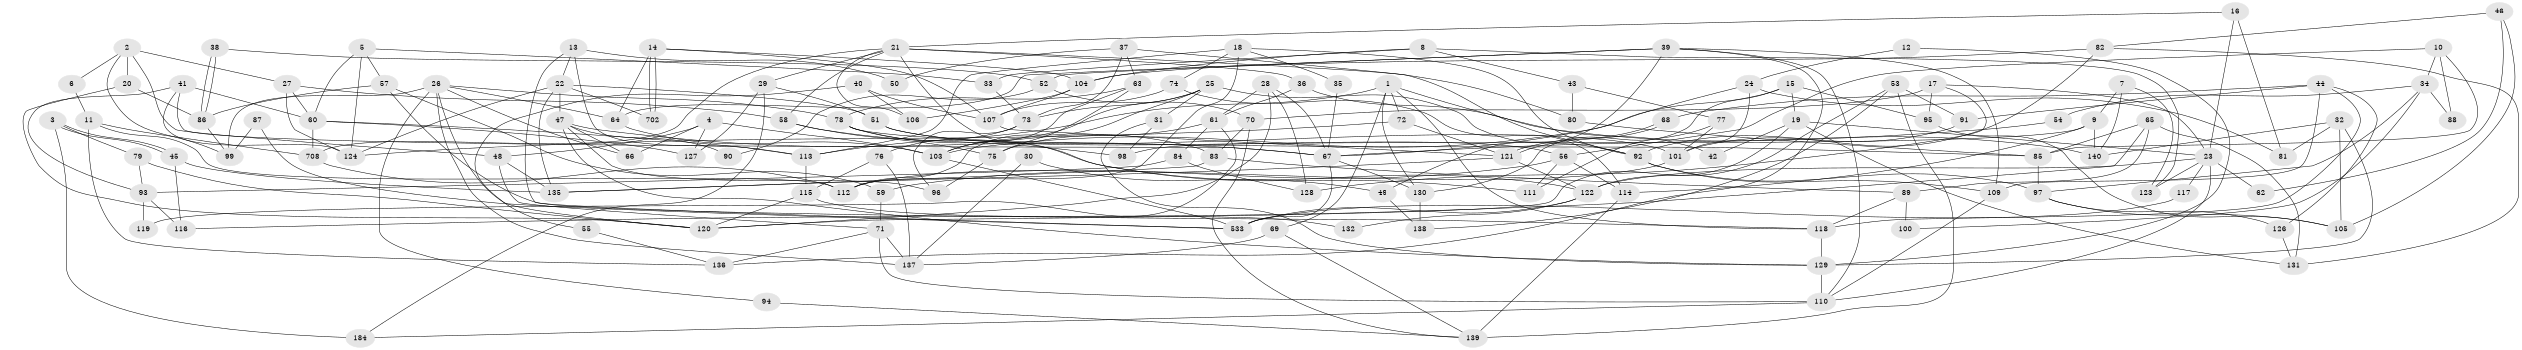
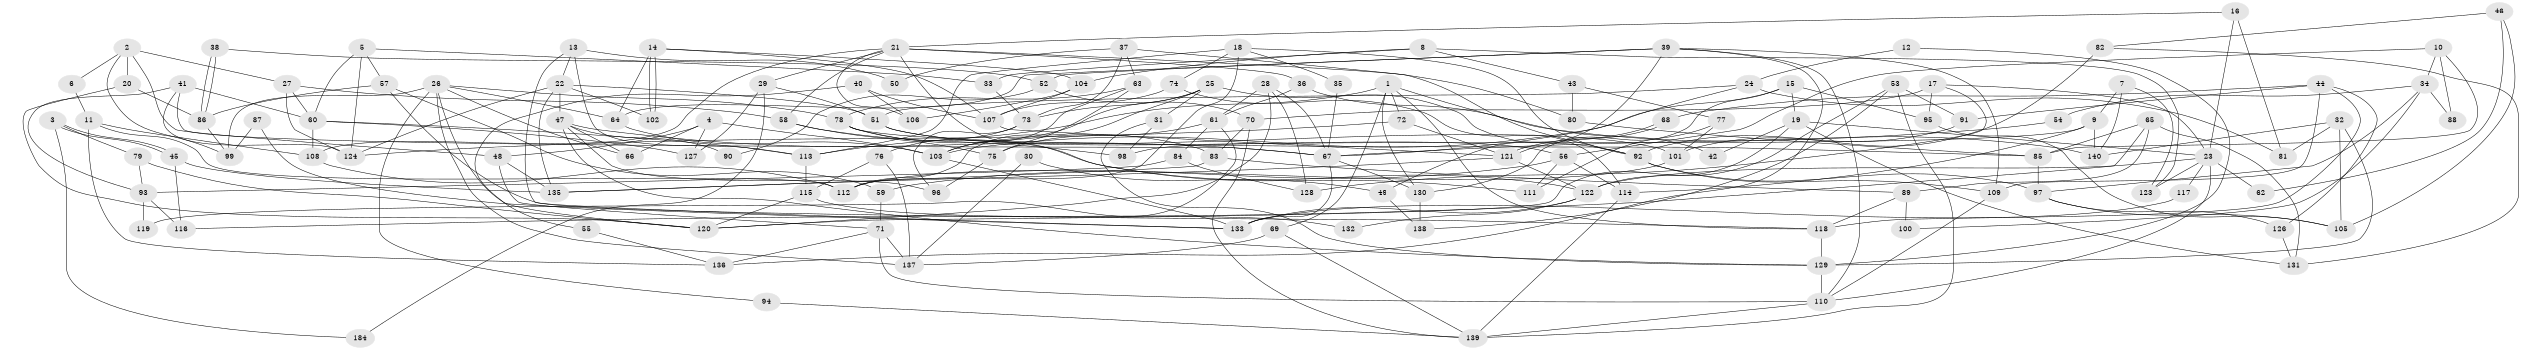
(1590, 60) -> none
(653, 120) -> (653, 120)
(1743, 124) -> (1438, 95)
(313, 157) -> (313, 157)
(1238, 229) -> (1238, 229)
(1055, 321) -> (1647, 320)
